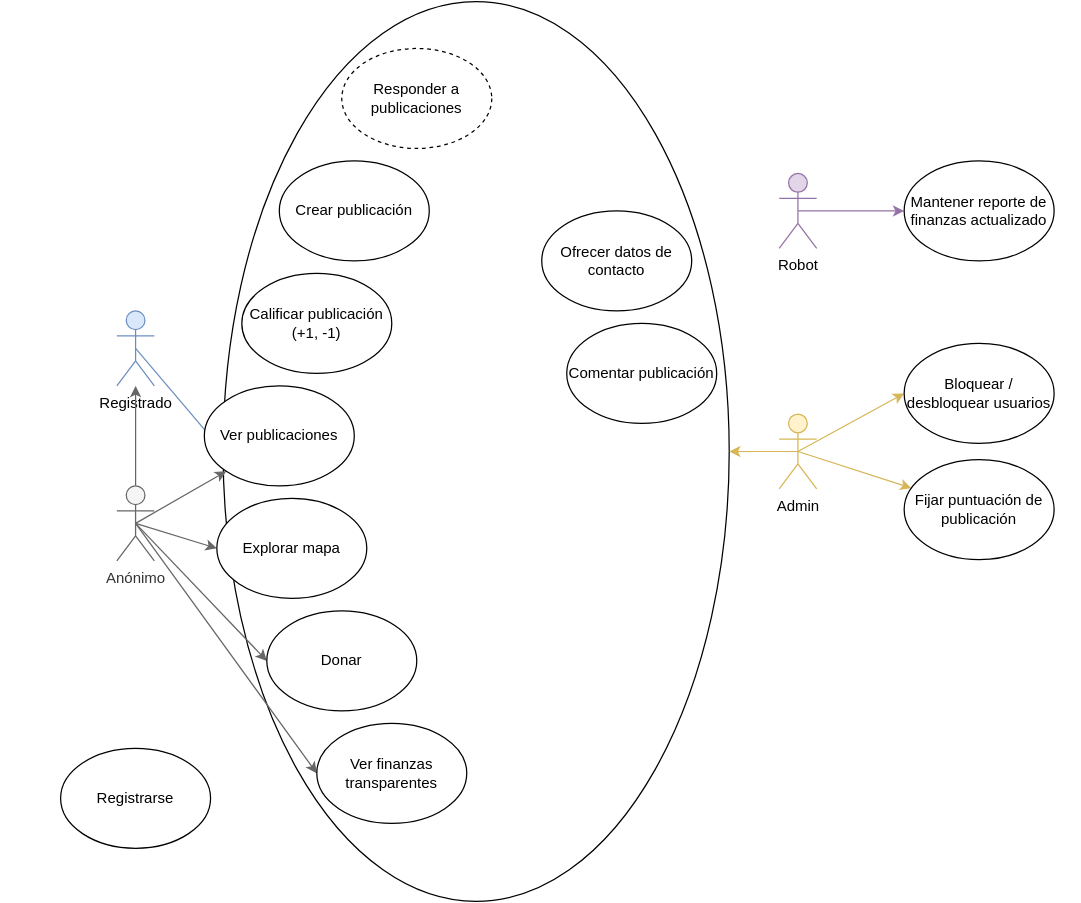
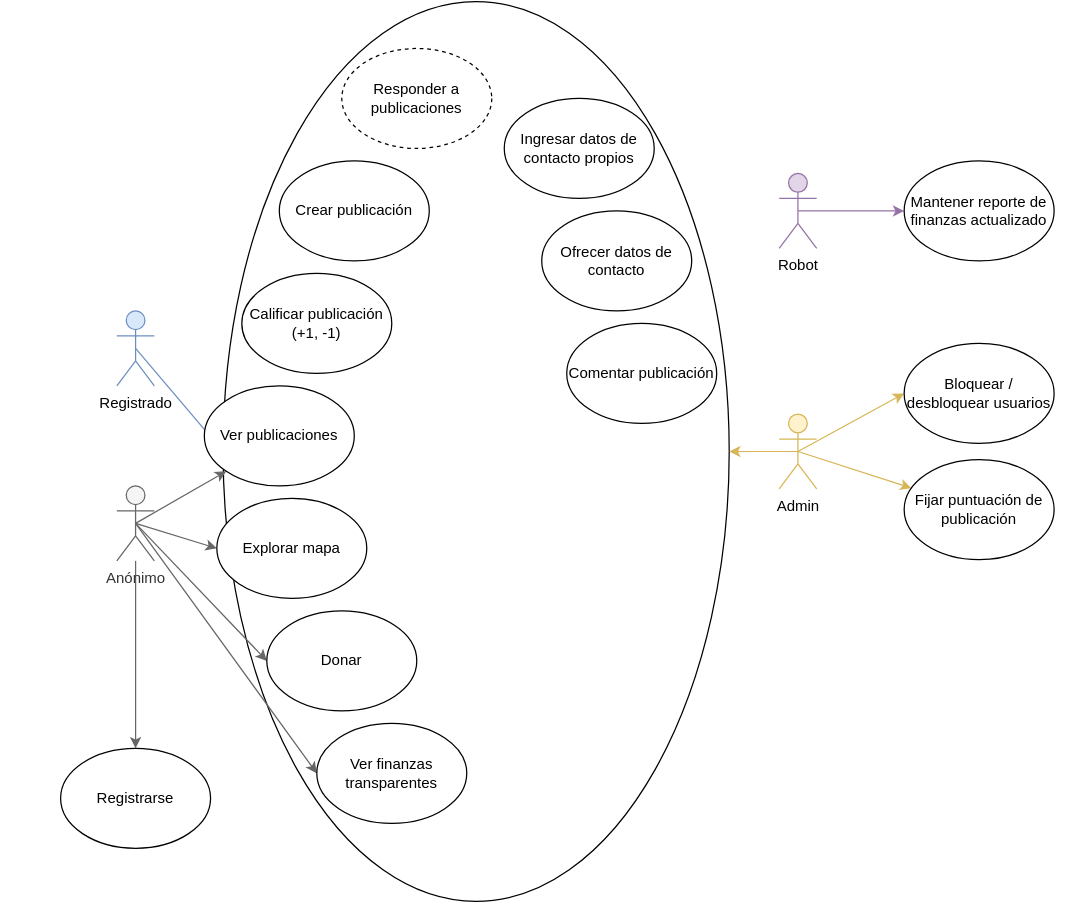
none -> (579, 148)
(136, 440) -> (136, 650)
